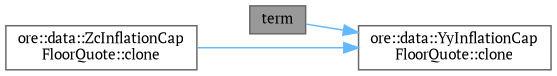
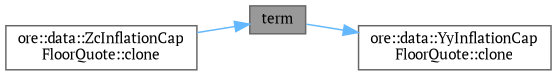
(270, 48) -> (216, 30)
